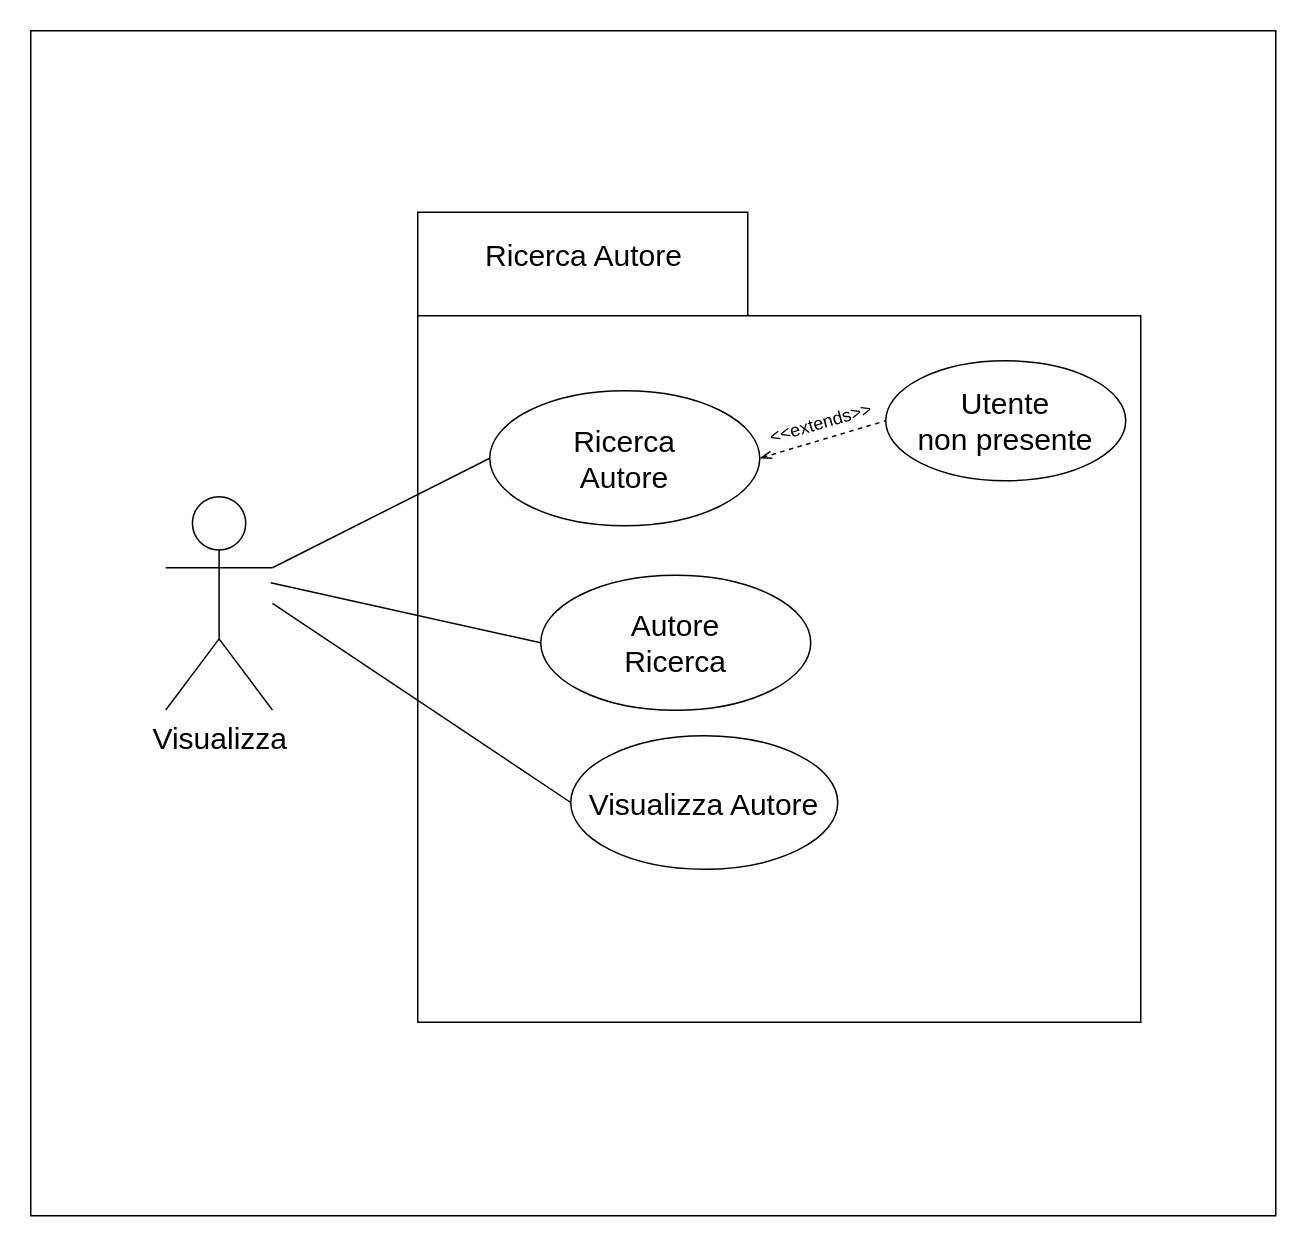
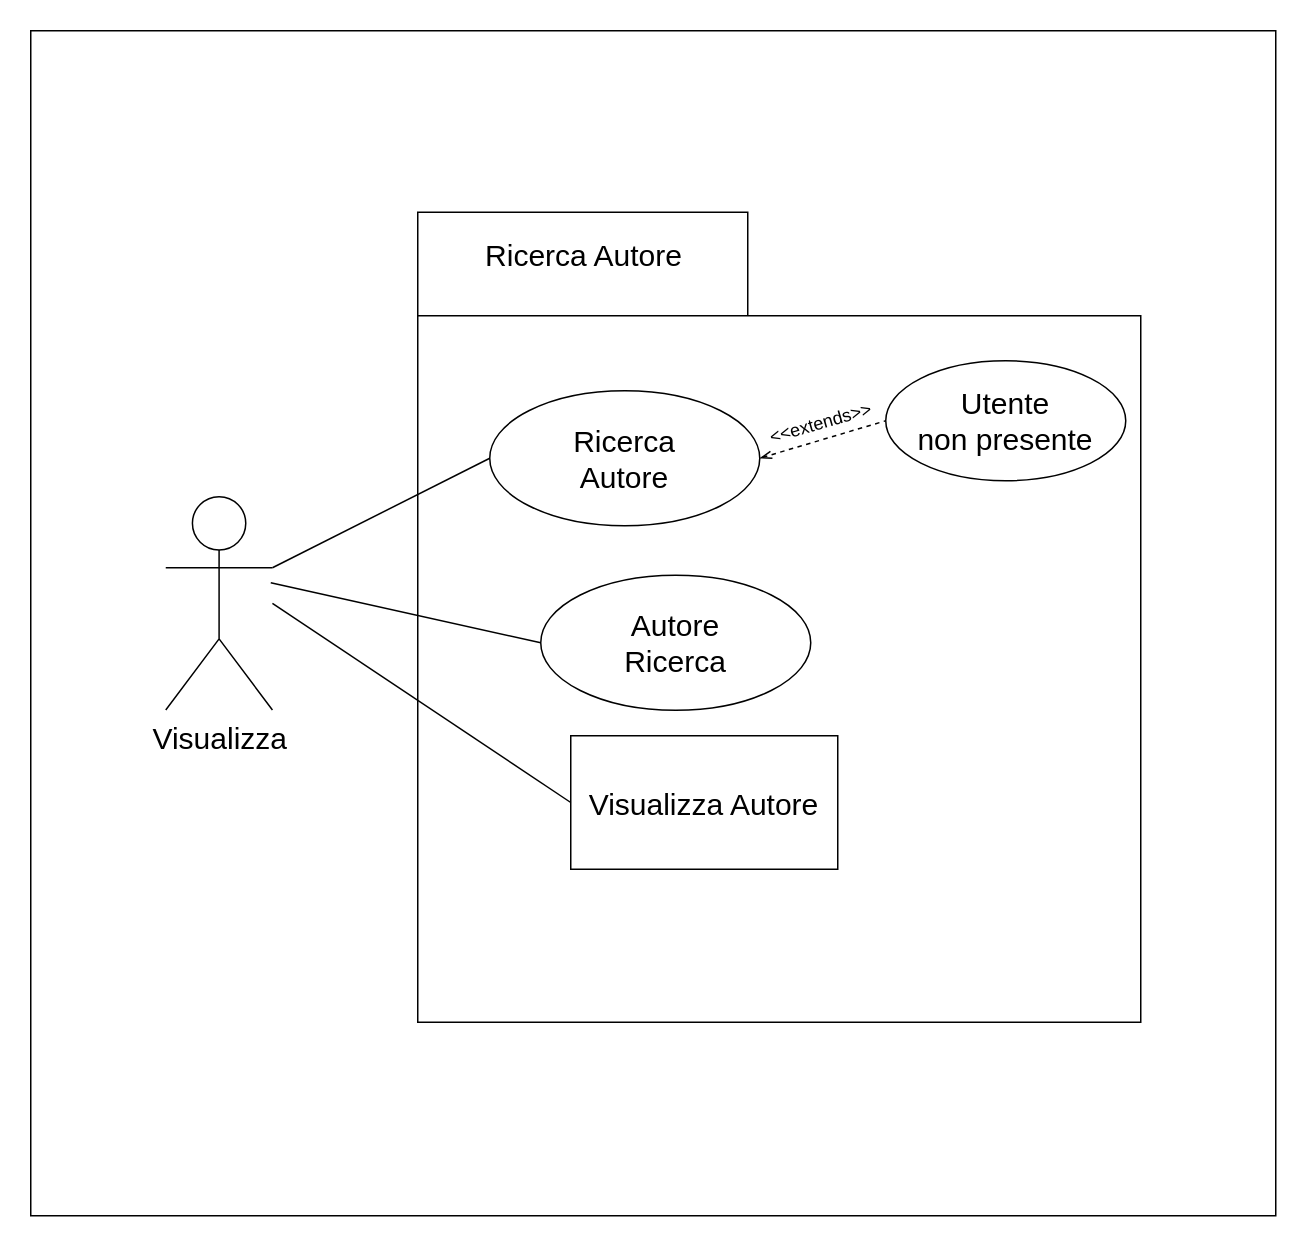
(704, 803) -> (704, 803)
